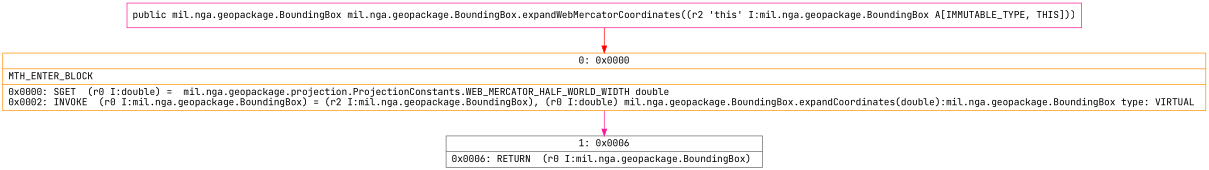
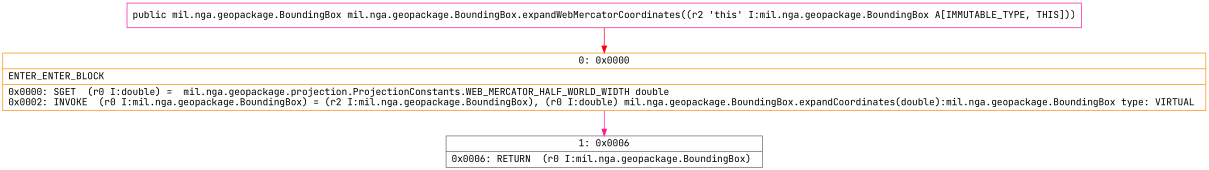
(51, 76) -> (56, 76)
